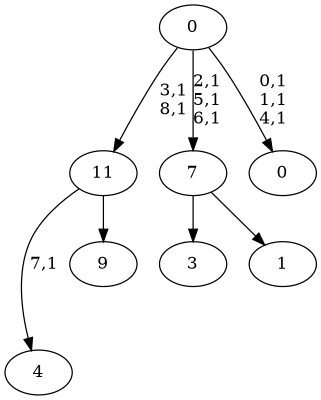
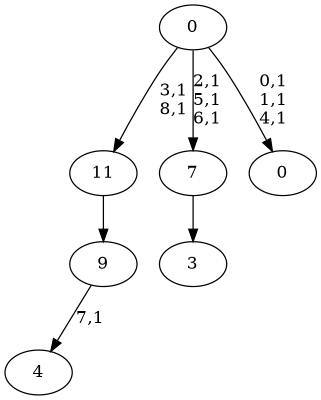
(26, 254) -> (74, 313)
(283, 264) -> none
